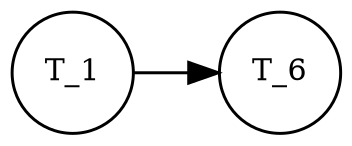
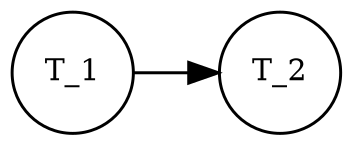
(280, 73) -> (280, 73)
